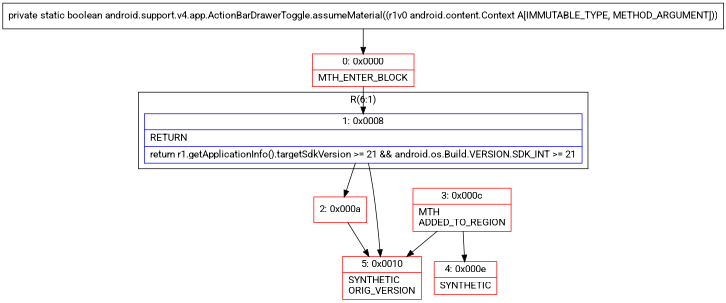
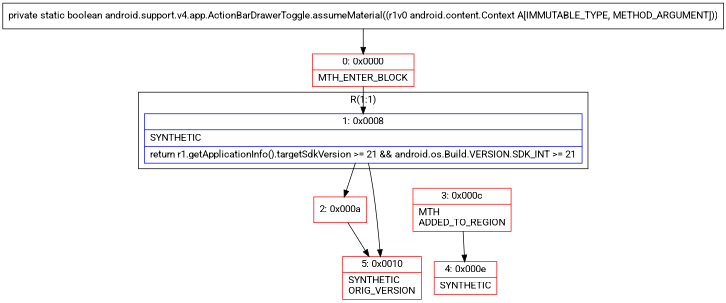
(363, 100) -> (363, 100)
(169, 138) -> (176, 138)
(425, 242) -> none
